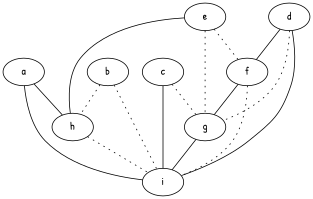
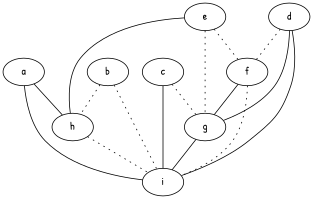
(268, 44) -> (268, 44)
(273, 88) -> (273, 88)
